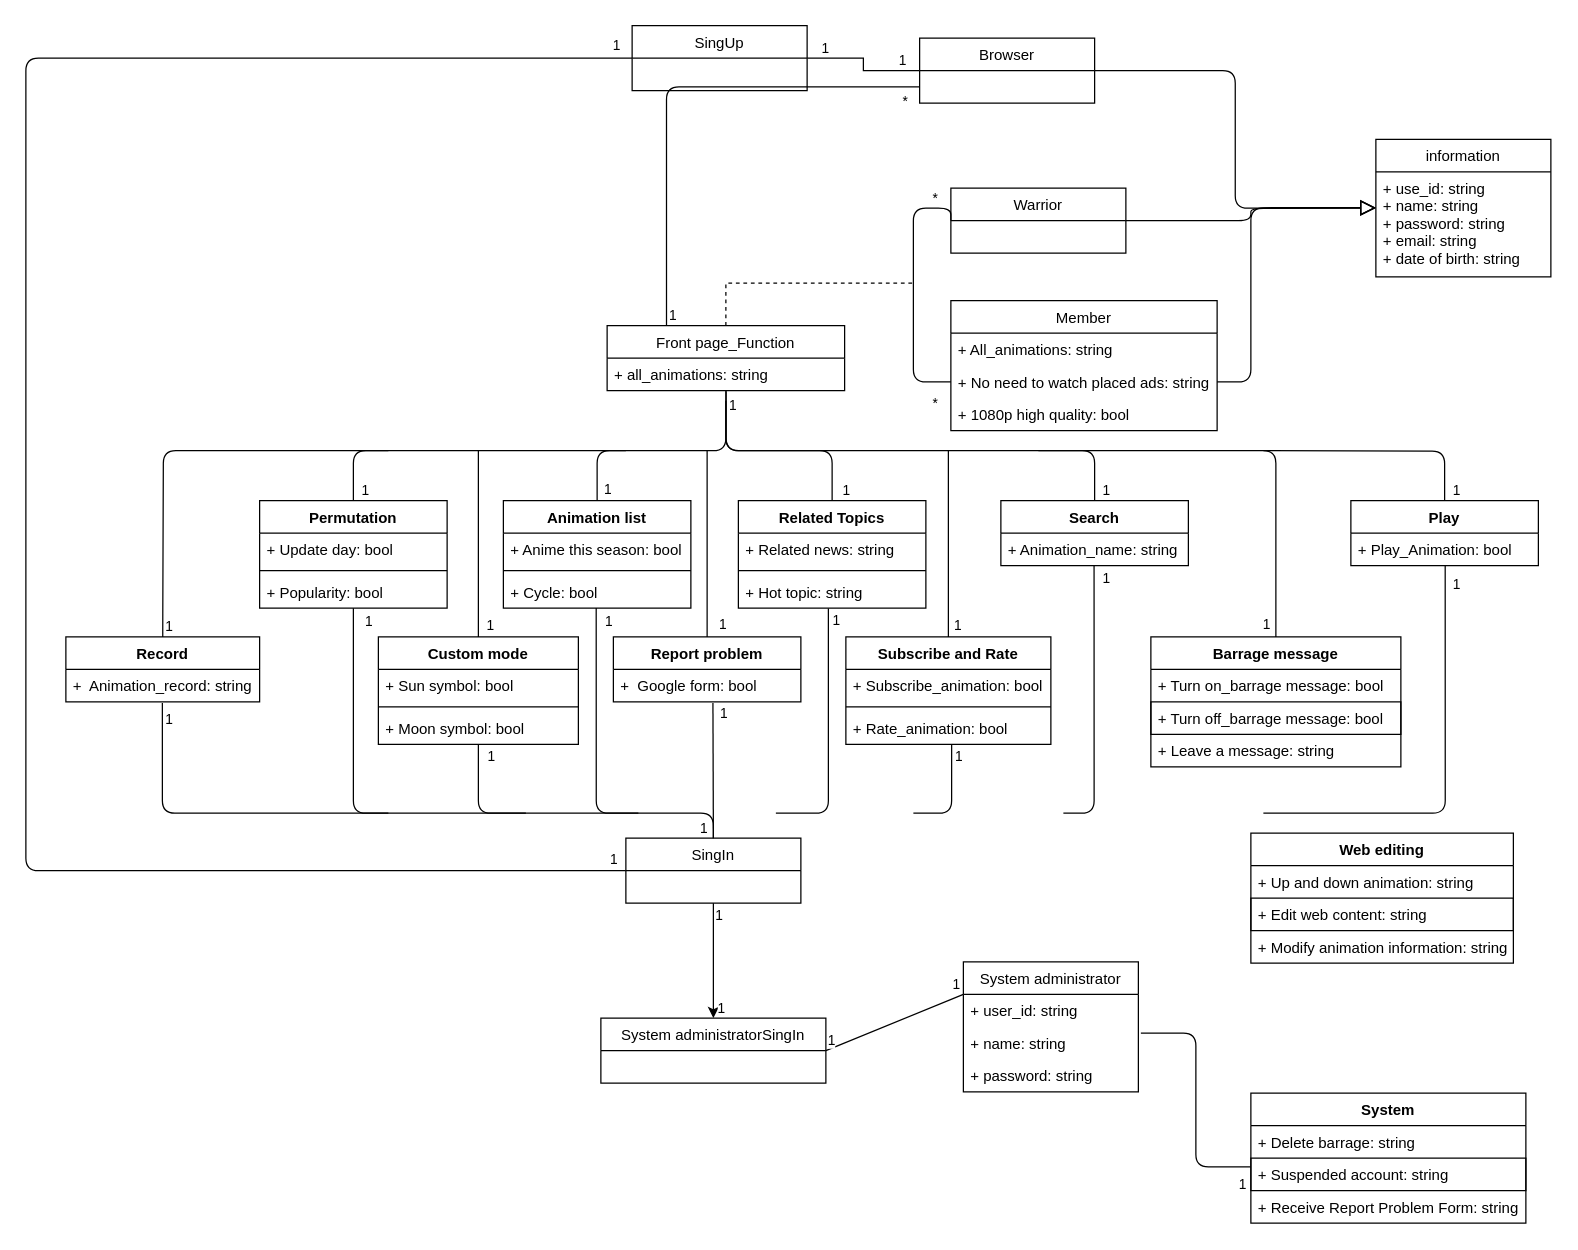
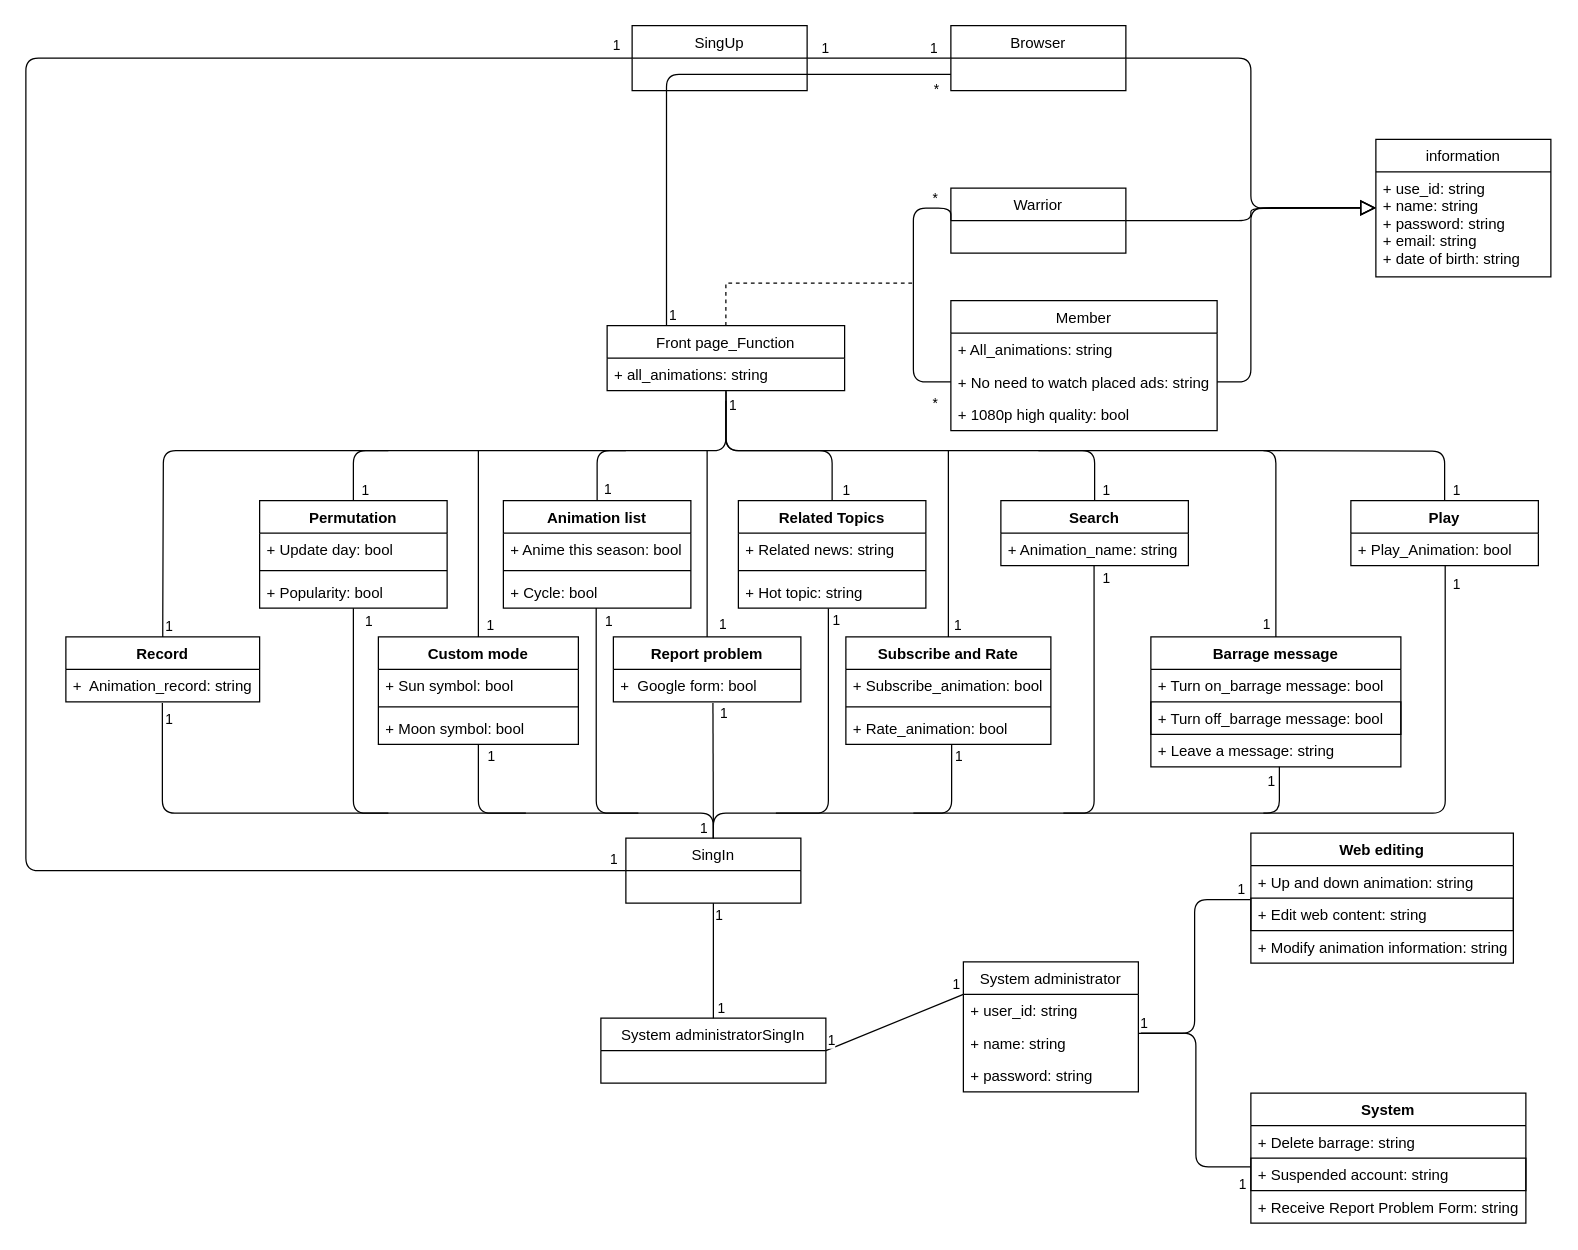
(1007, 71) -> (1038, 58)
none -> (1176, 813)
none -> (1194, 943)
(713, 1008) -> (713, 1011)
